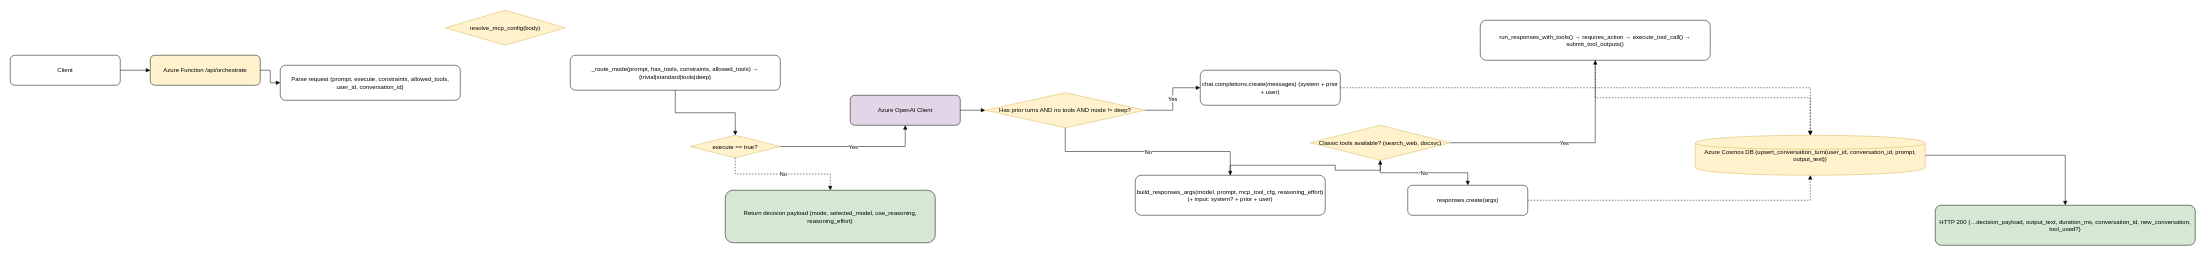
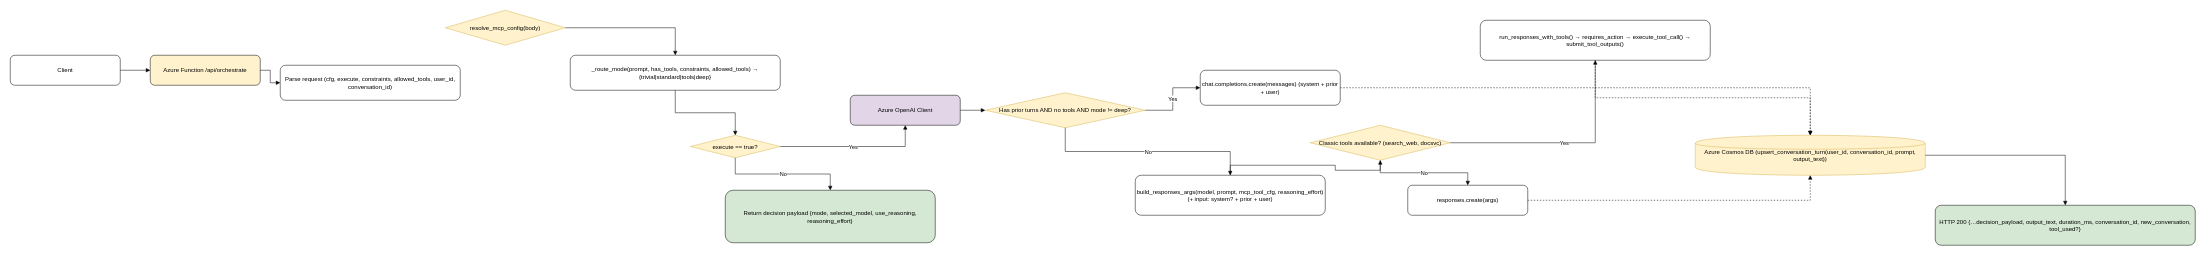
none -> (675, 50)
(370, 83) -> (370, 83)
(780, 174) -> (780, 174)
